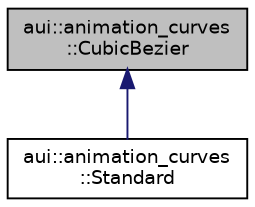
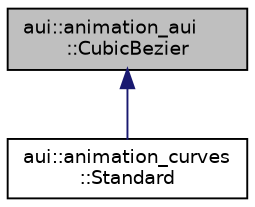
(127, 39) -> (127, 39)
